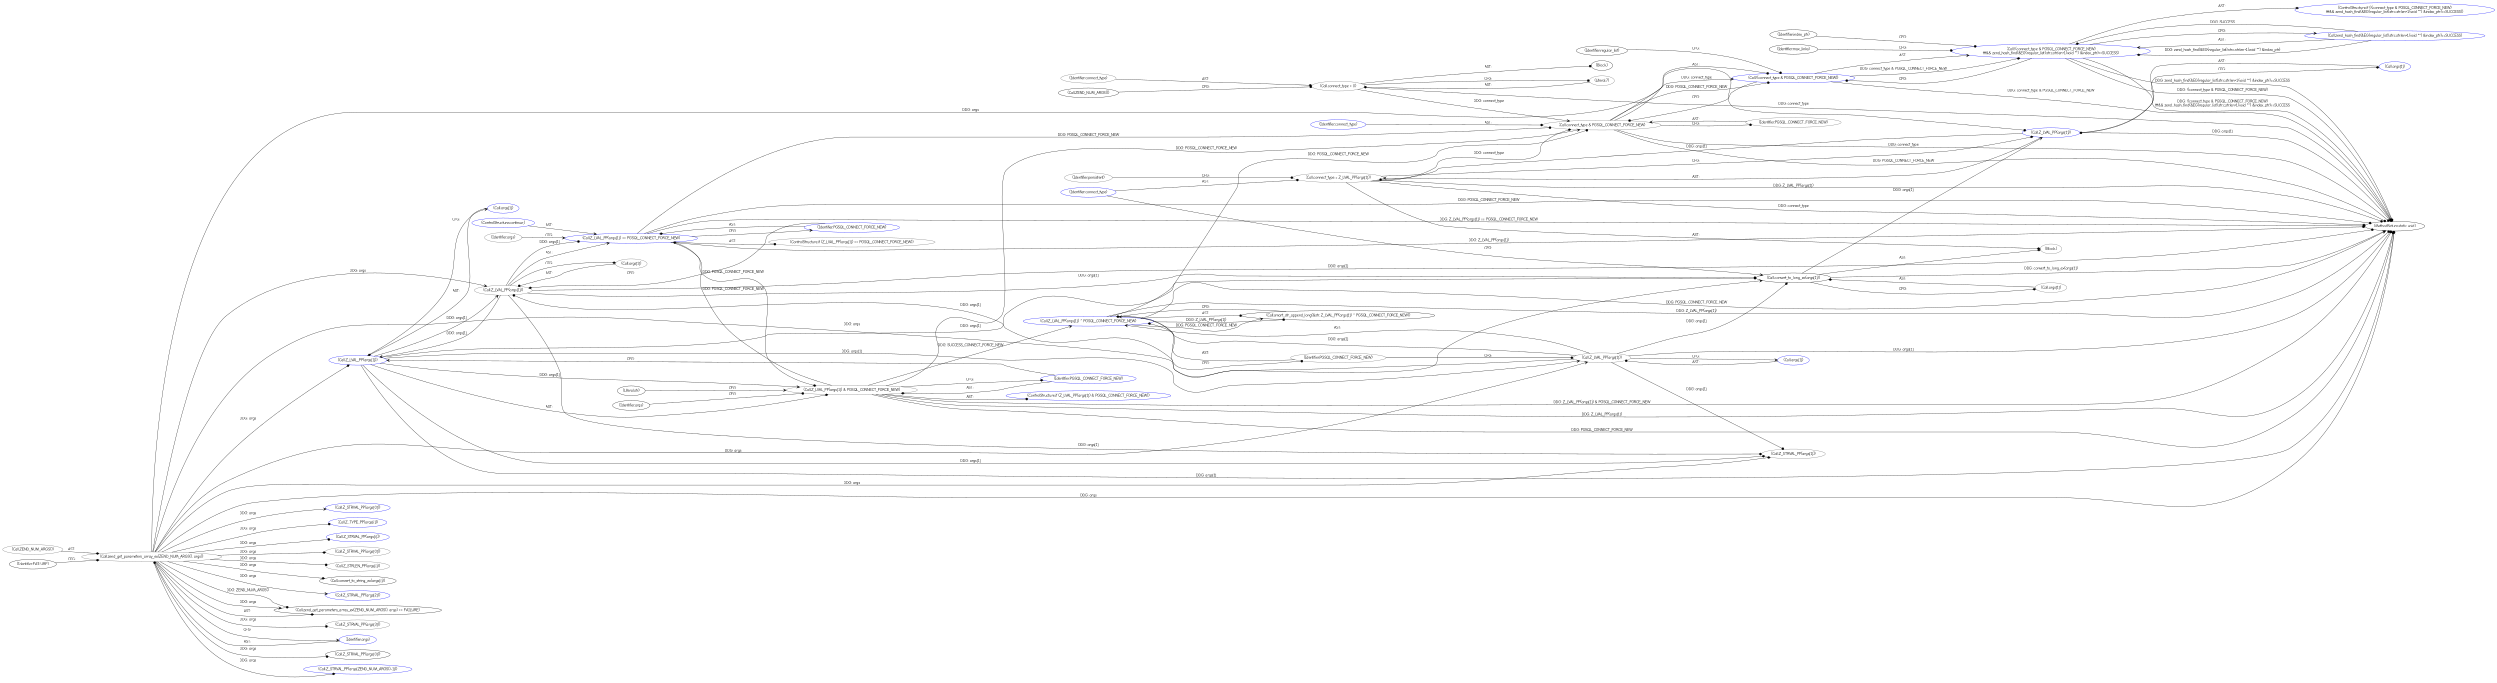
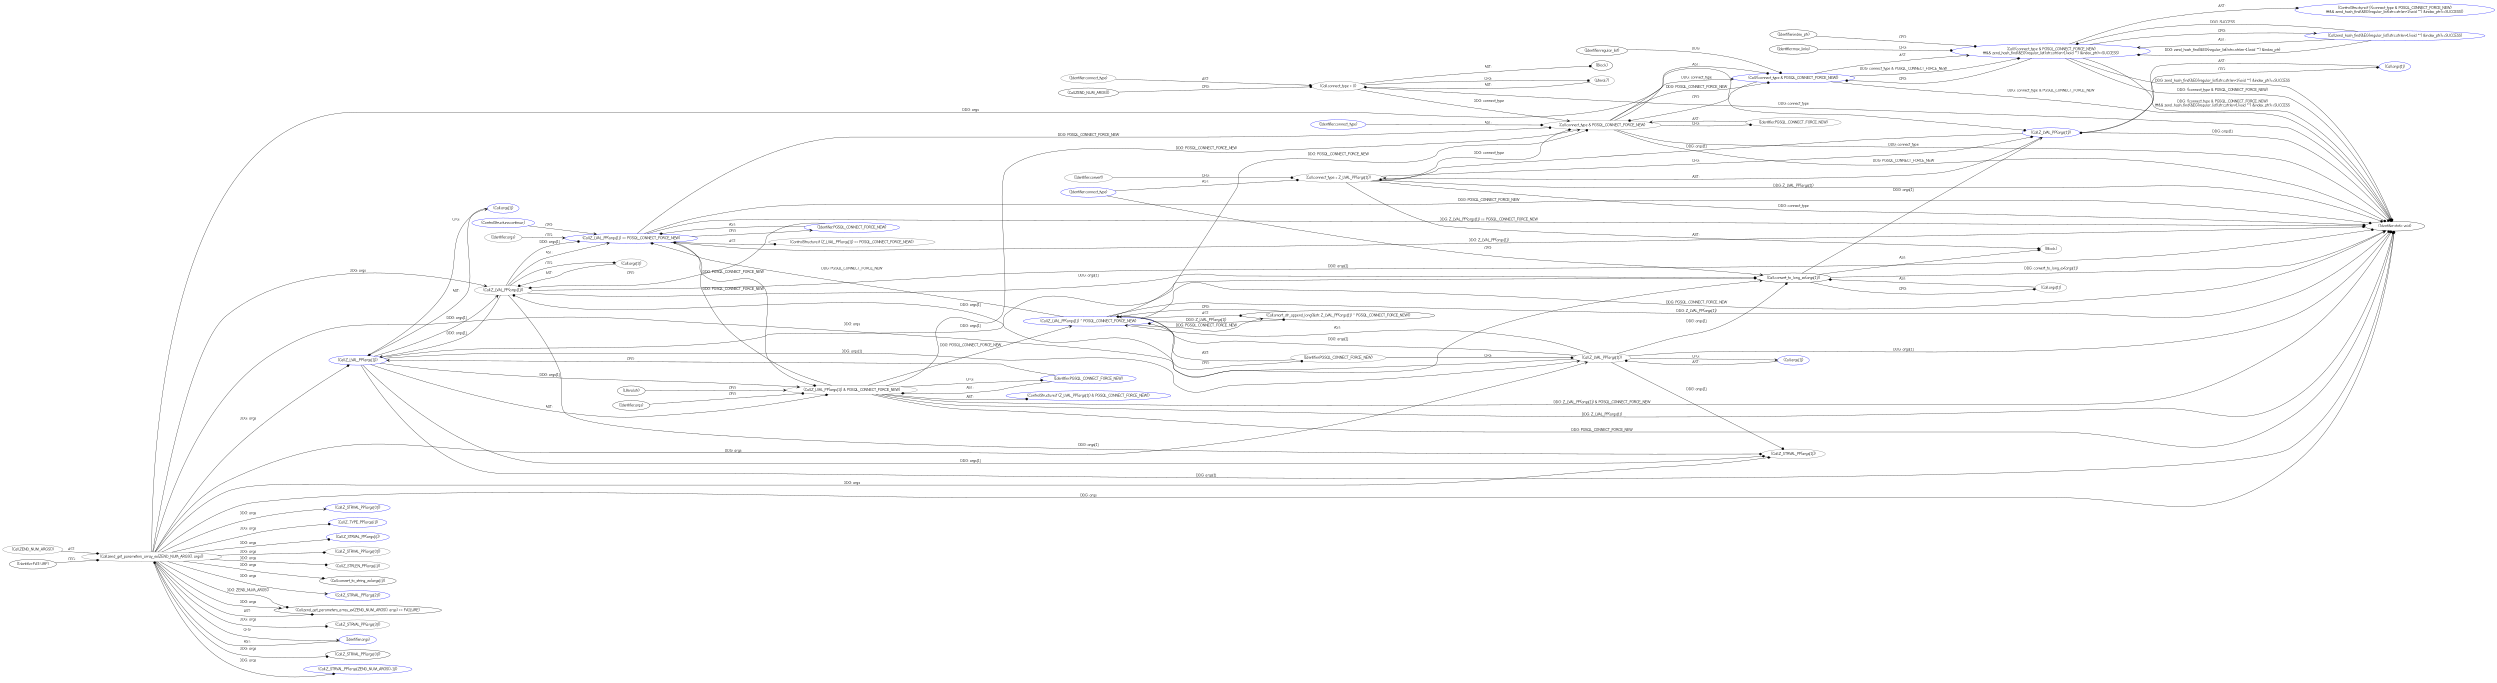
(1697, 49) -> (1697, 49)
(1088, 178) -> (1088, 178)
(550, 225) -> (550, 225)
(2395, 226) -> (2395, 226)
none -> (858, 284)
(971, 345) -> (971, 345)
